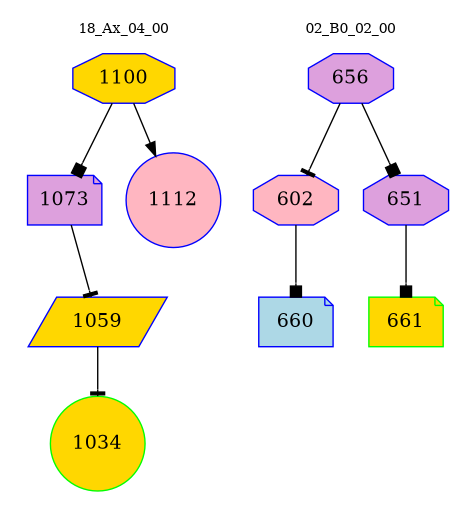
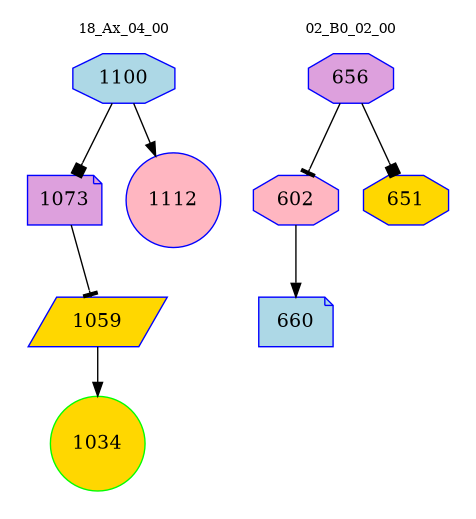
(124, 78) -> (124, 78)
(406, 200) -> (406, 200)
(296, 254) -> (296, 254)
(406, 322) -> none
(98, 368) -> (98, 364)
